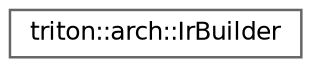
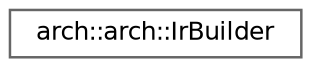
(156, 34) -> (156, 34)
